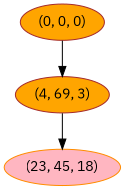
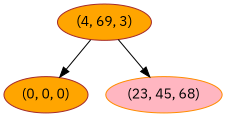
(62, 54) -> (78, 55)
(62, 167) -> (164, 95)
